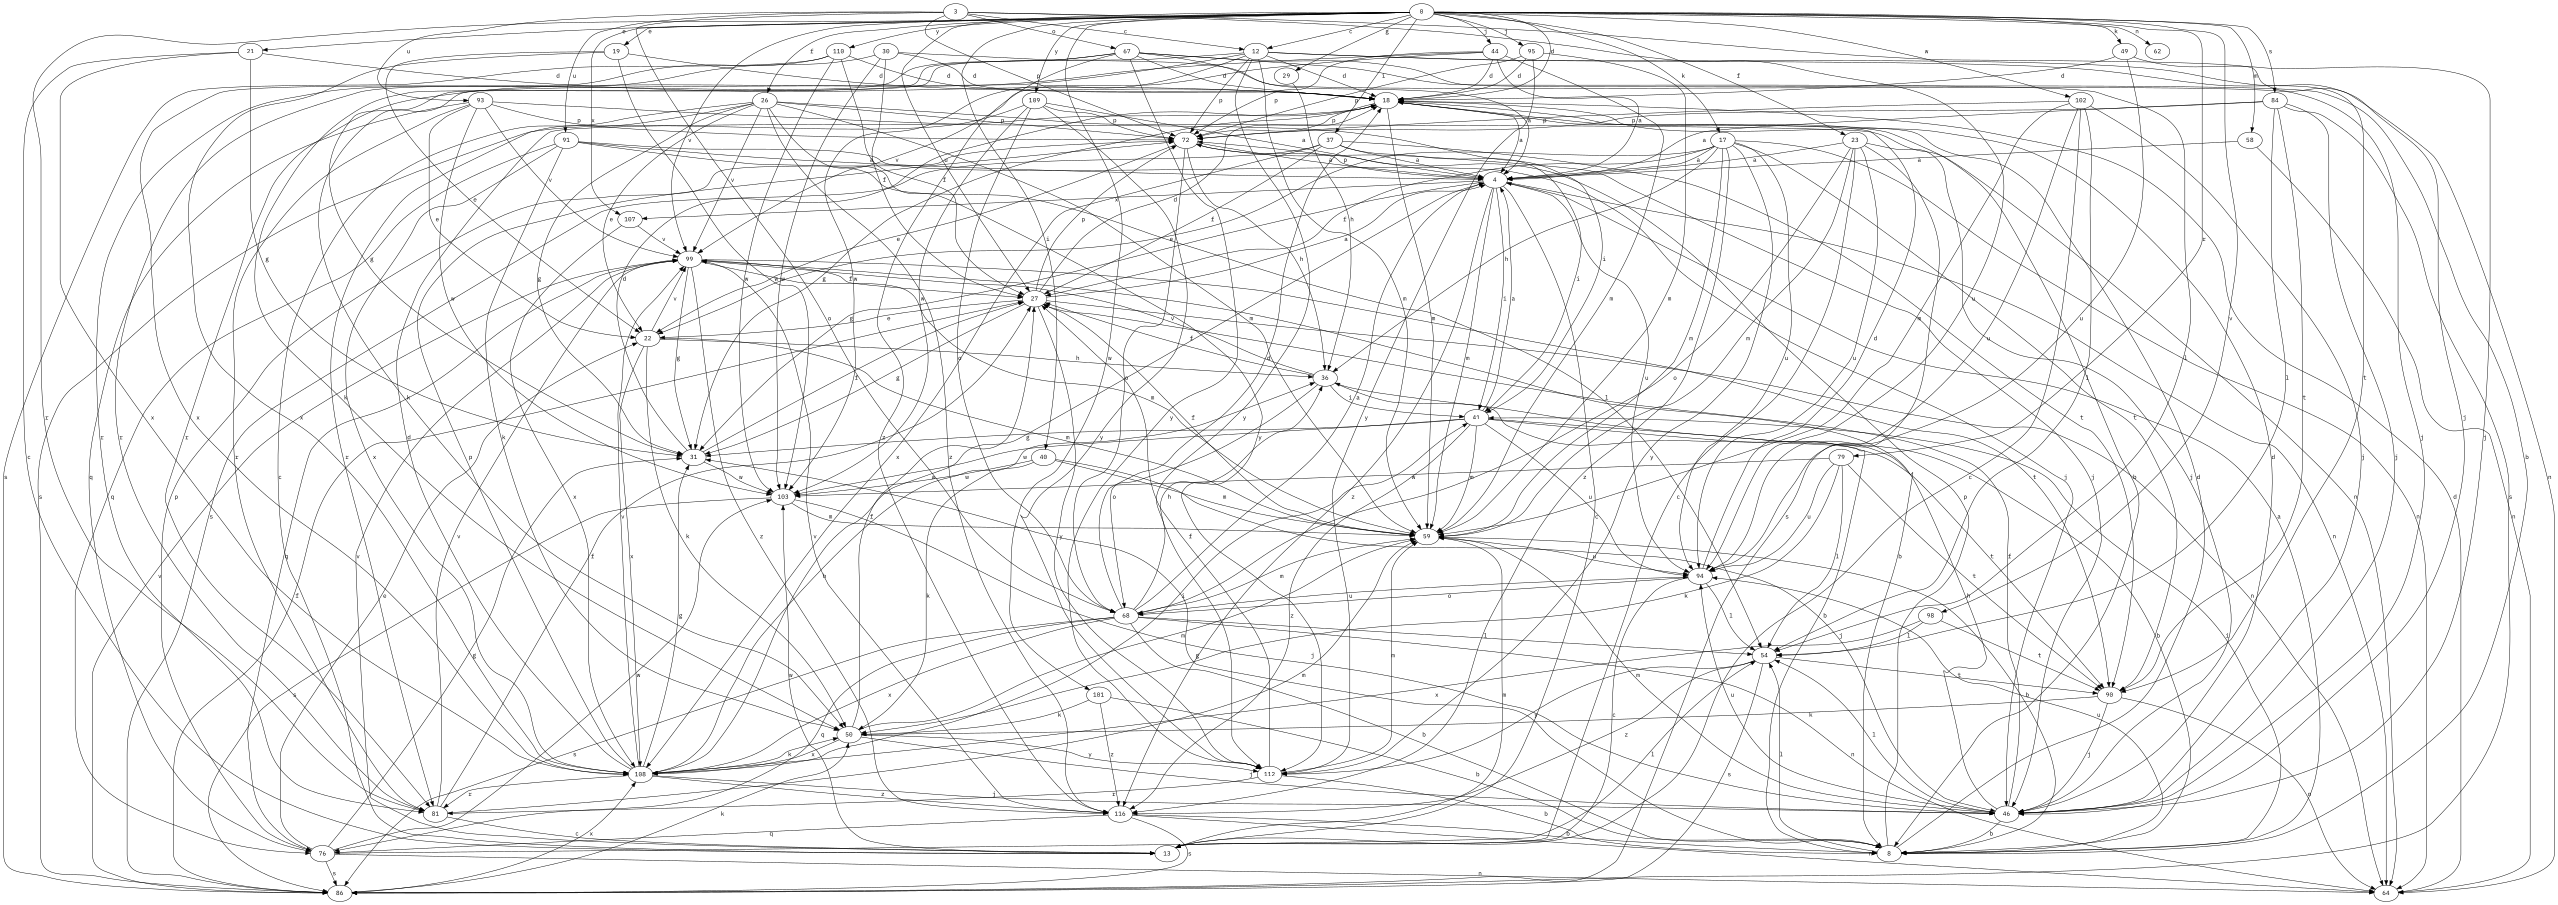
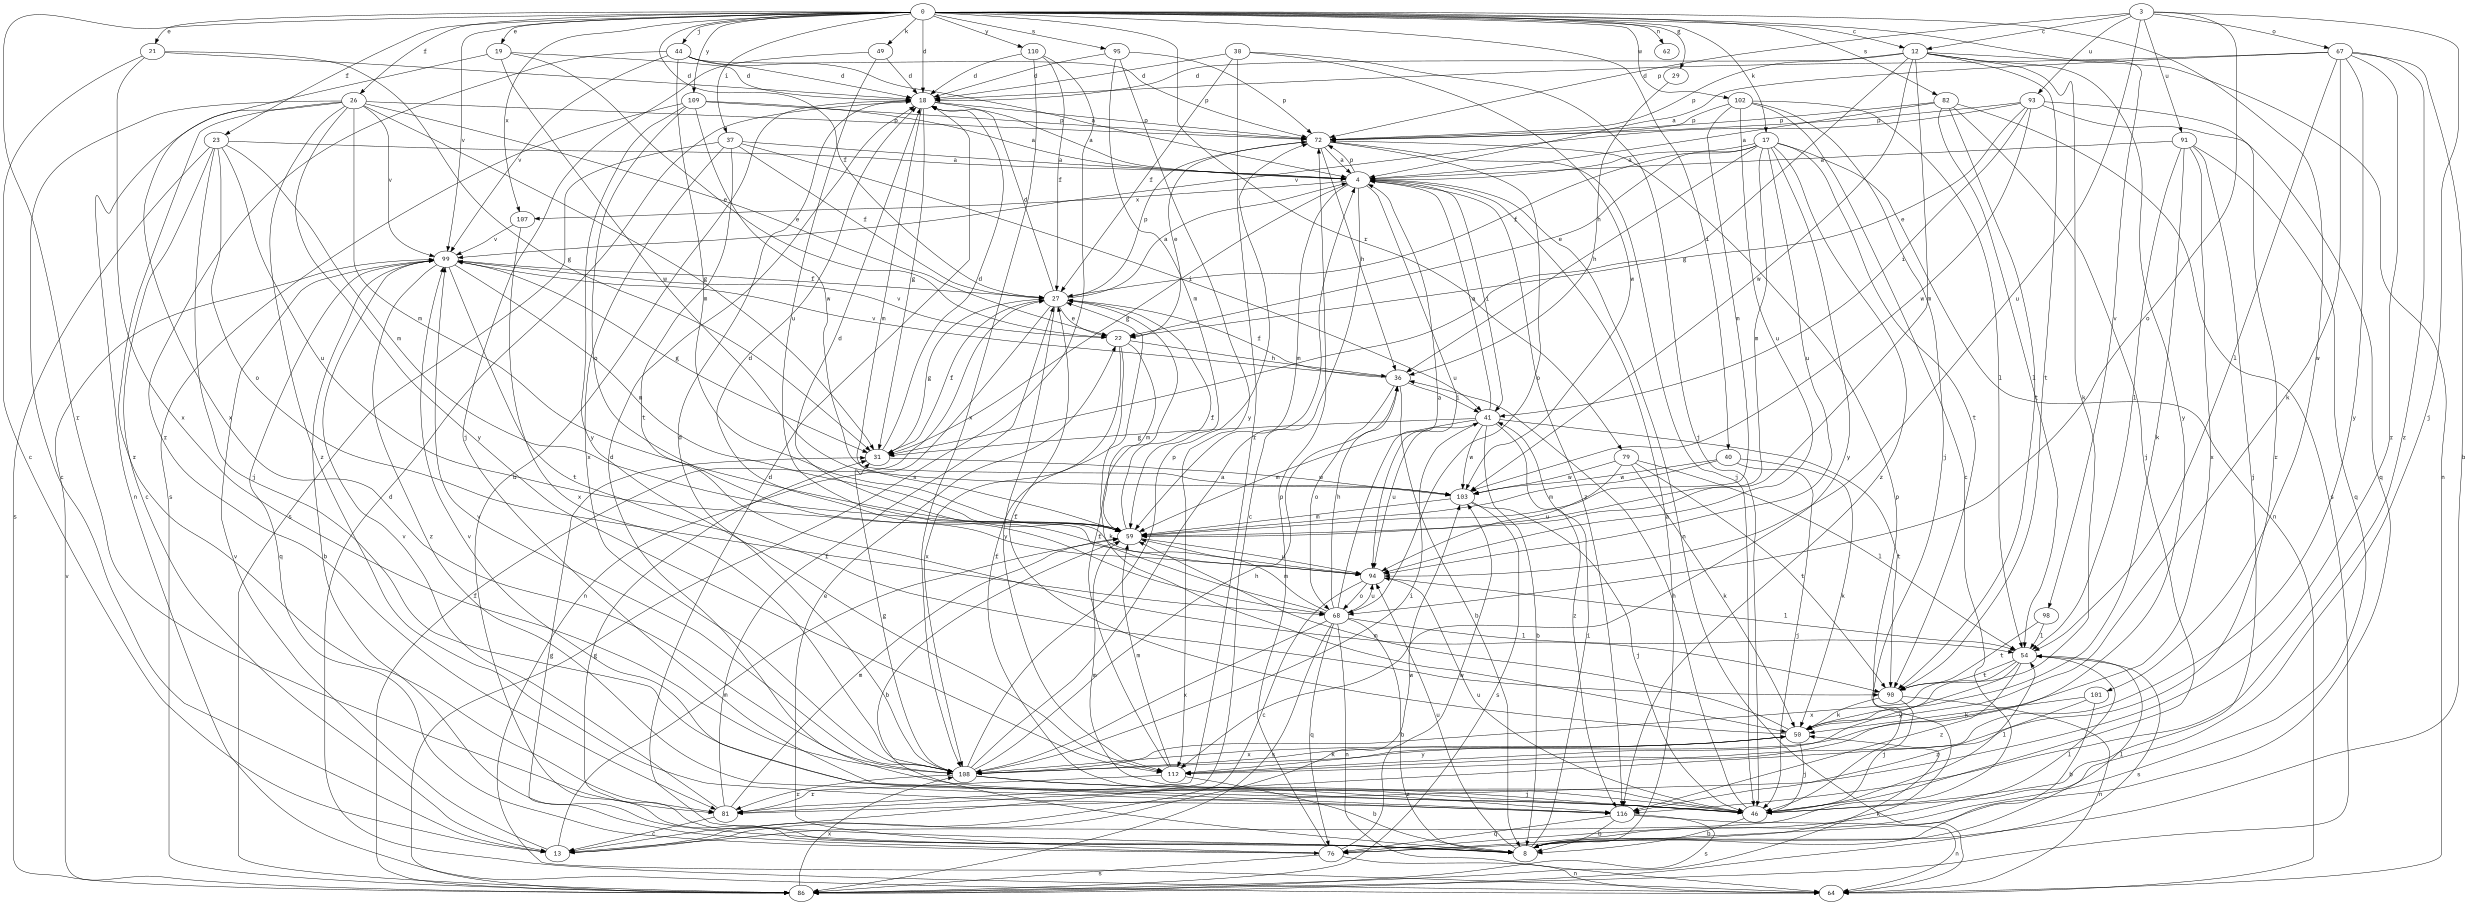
(1506, 32) -> (1034, 32)
(2275, 101) -> (1946, 101)
(2250, 140) -> none
(946, 160) -> (845, 160)
(746, 268) -> none
(1291, 706) -> (1504, 734)
